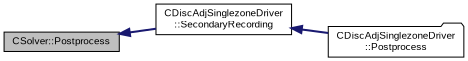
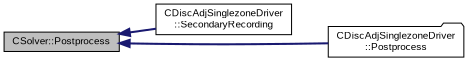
(315, 31) -> (229, 44)
